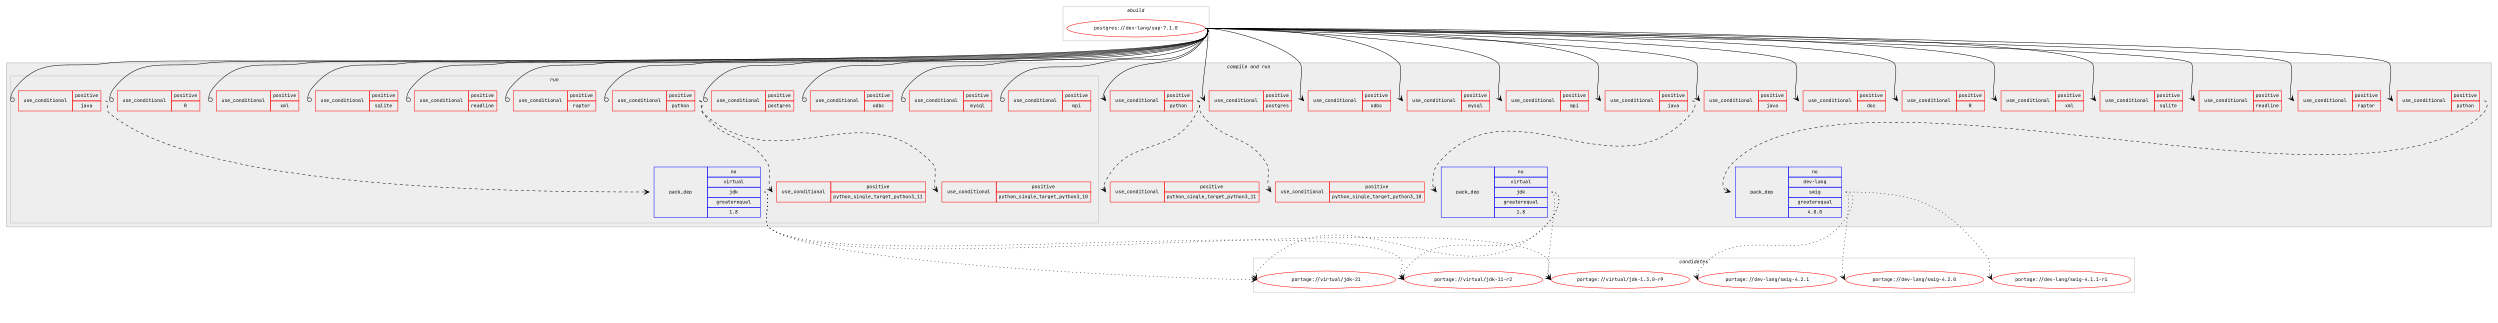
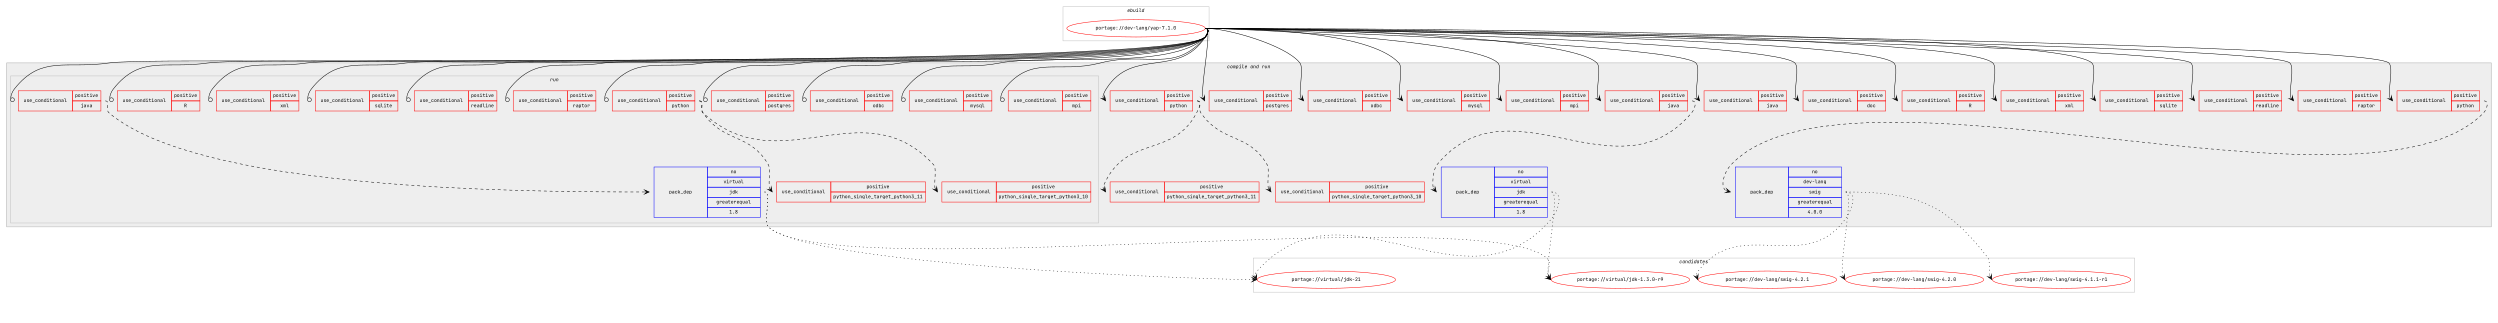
(1136, 28) -> (1136, 28)
(1473, 280) -> none
